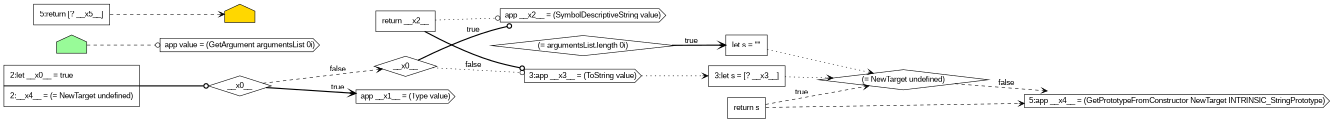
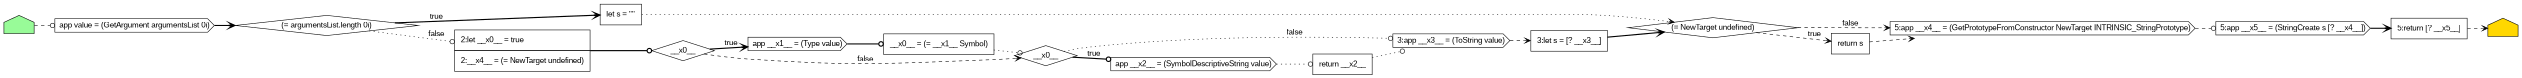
(465, 19) -> (1292, 64)
none -> (222, 25)
none -> (2293, 28)
none -> (410, 36)
none -> (939, 44)
(471, 53) -> (1386, 55)
(672, 76) -> (1517, 41)
(806, 77) -> (1633, 35)
(815, 96) -> (1791, 37)
